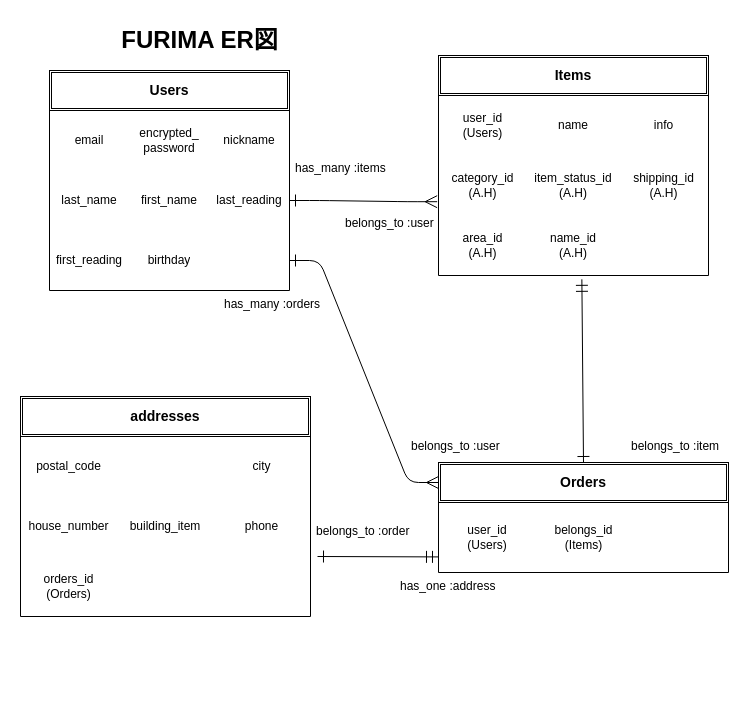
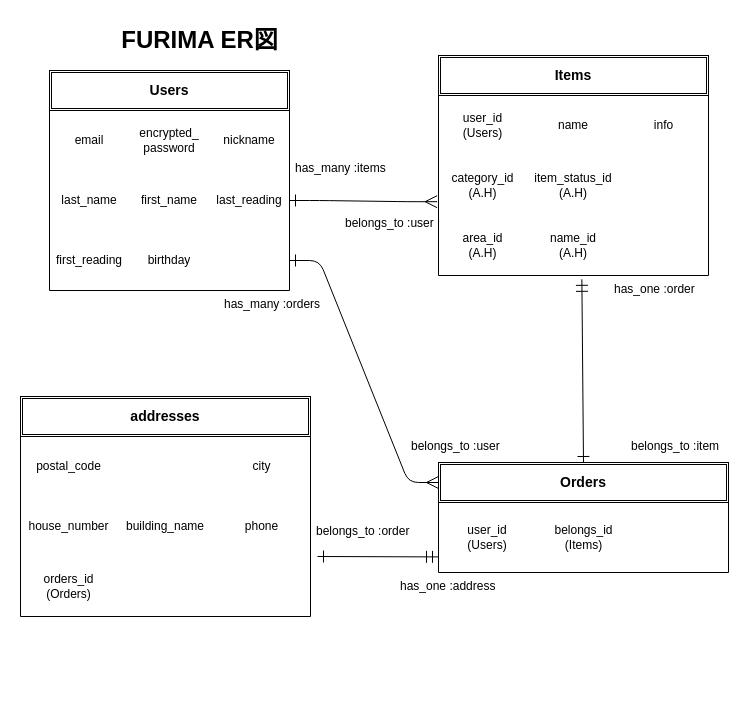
(664, 186) -> none
none -> (659, 291)
(166, 527) -> (166, 527)
